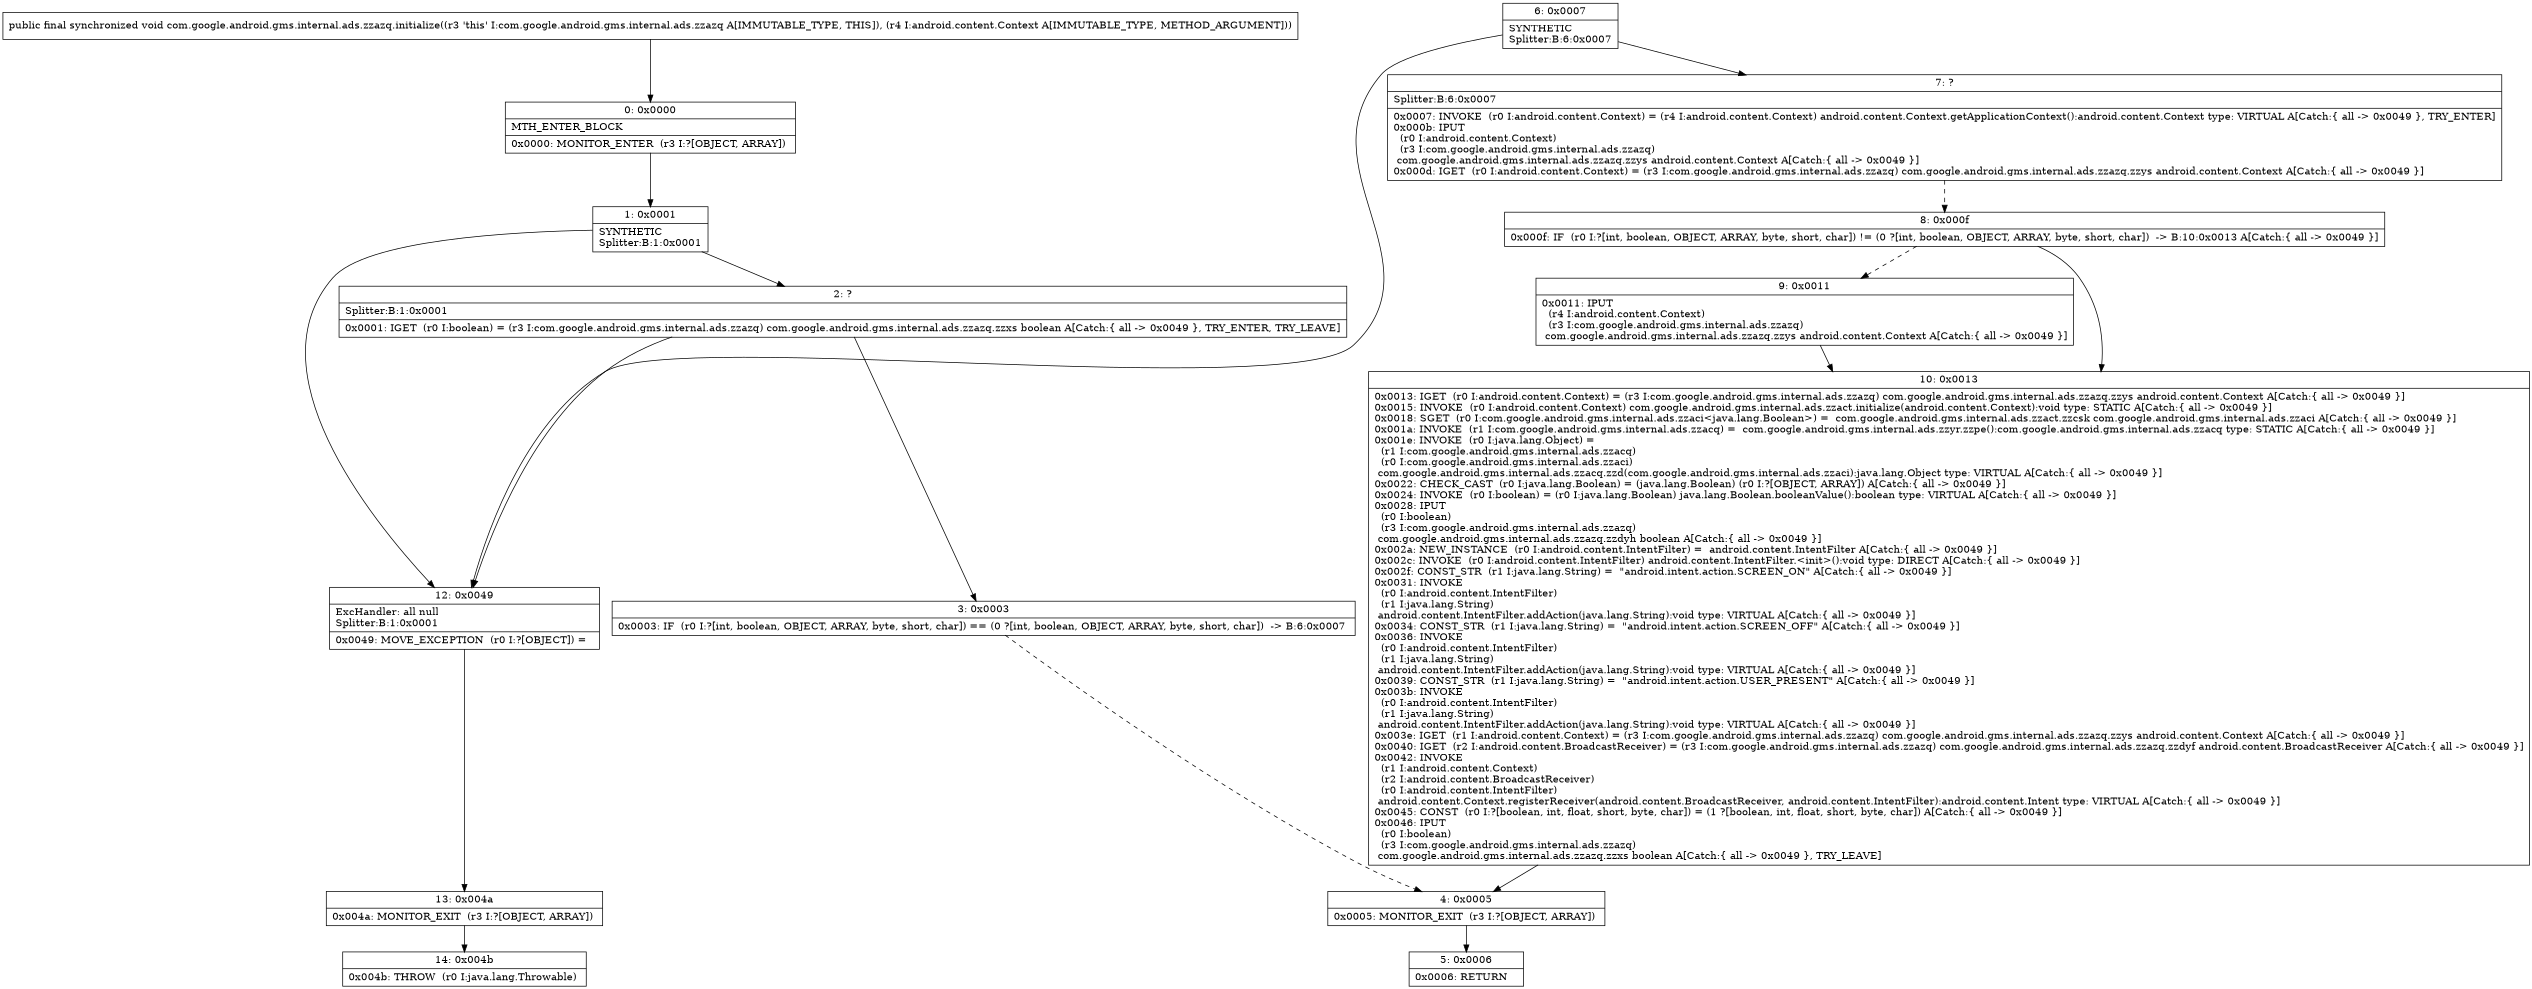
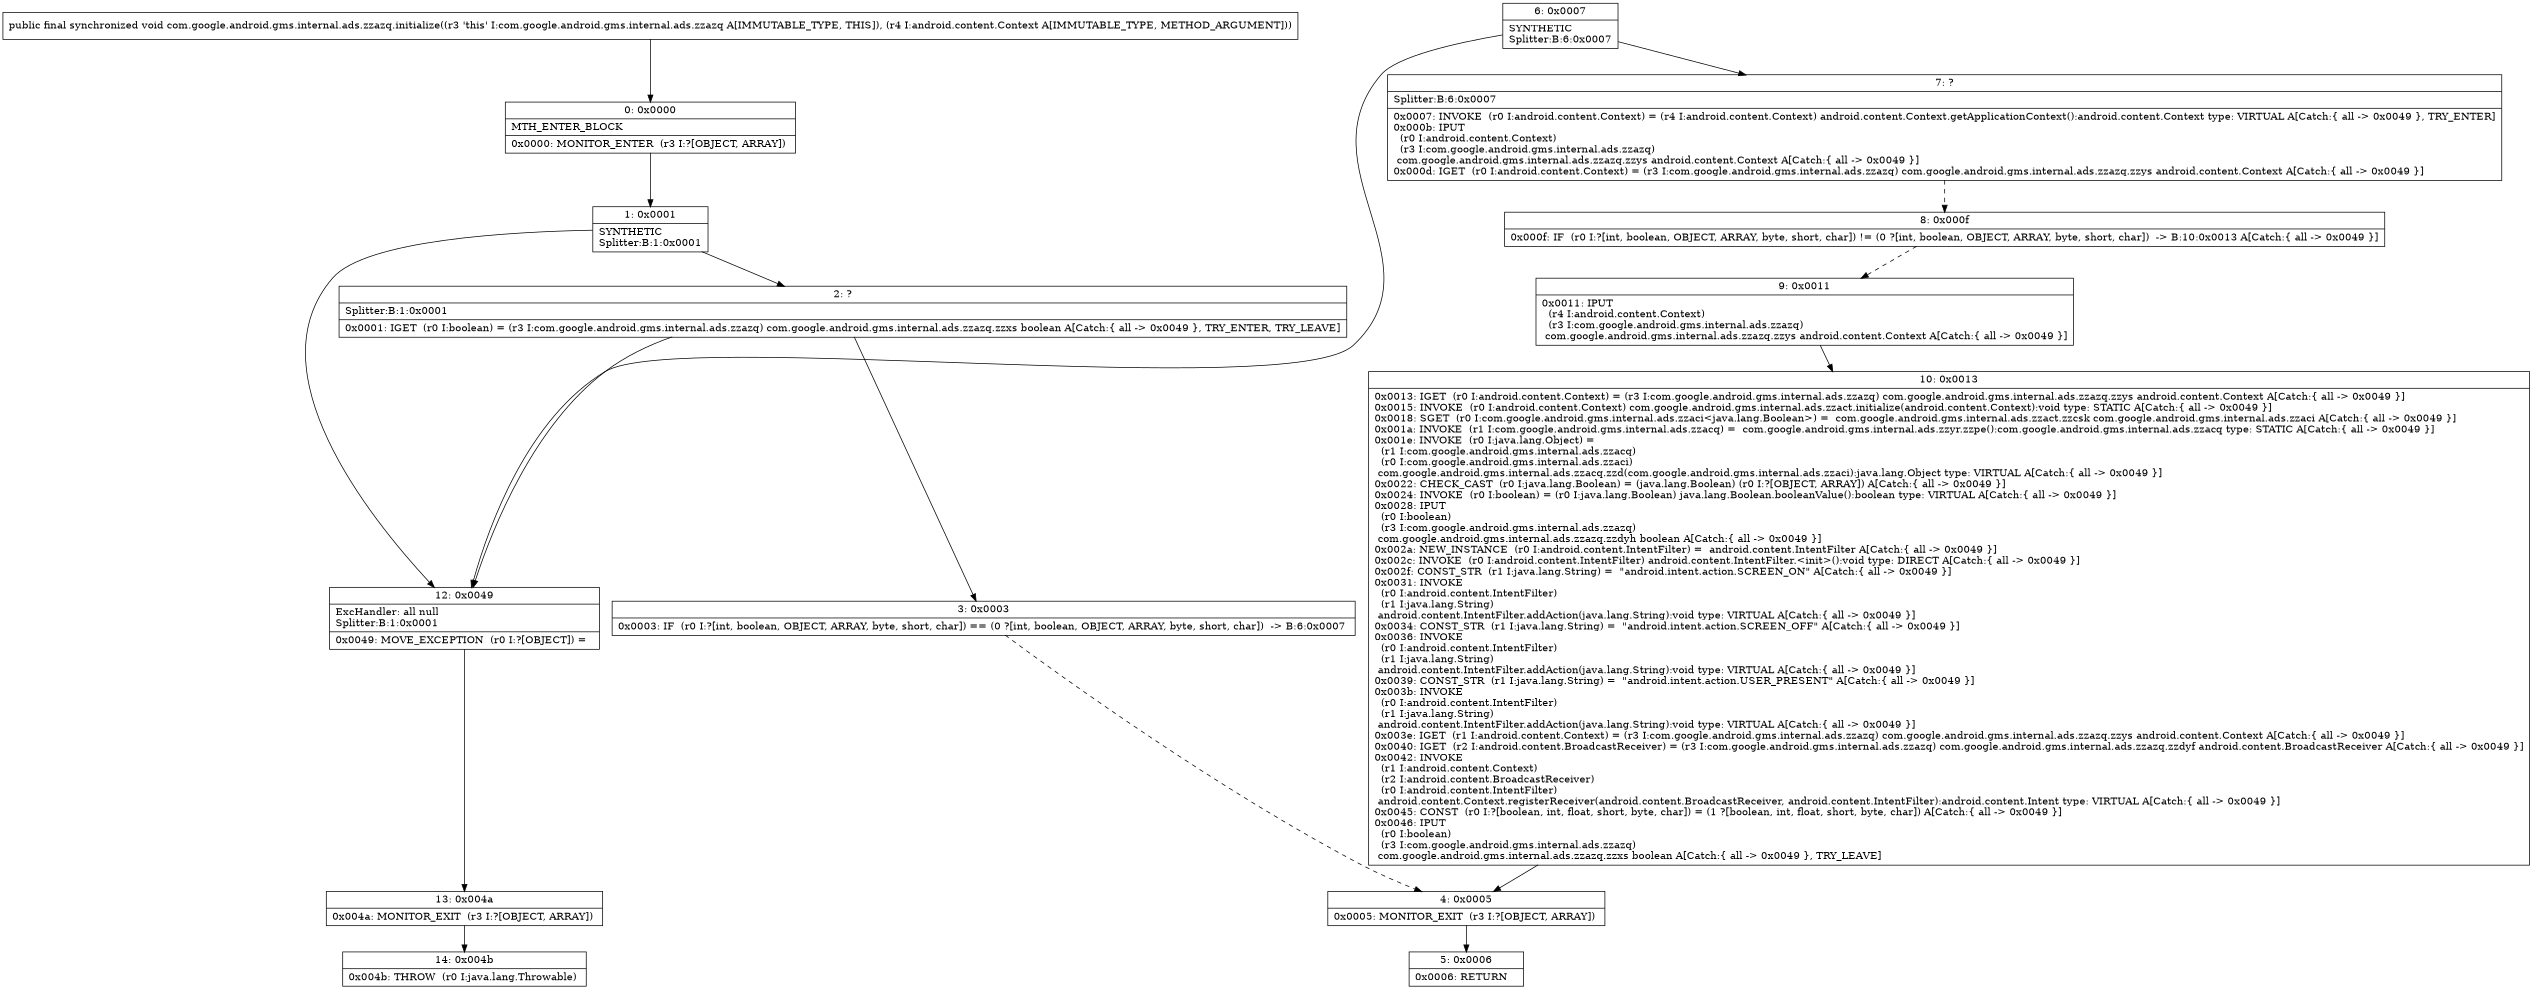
(2089, 294) -> none
